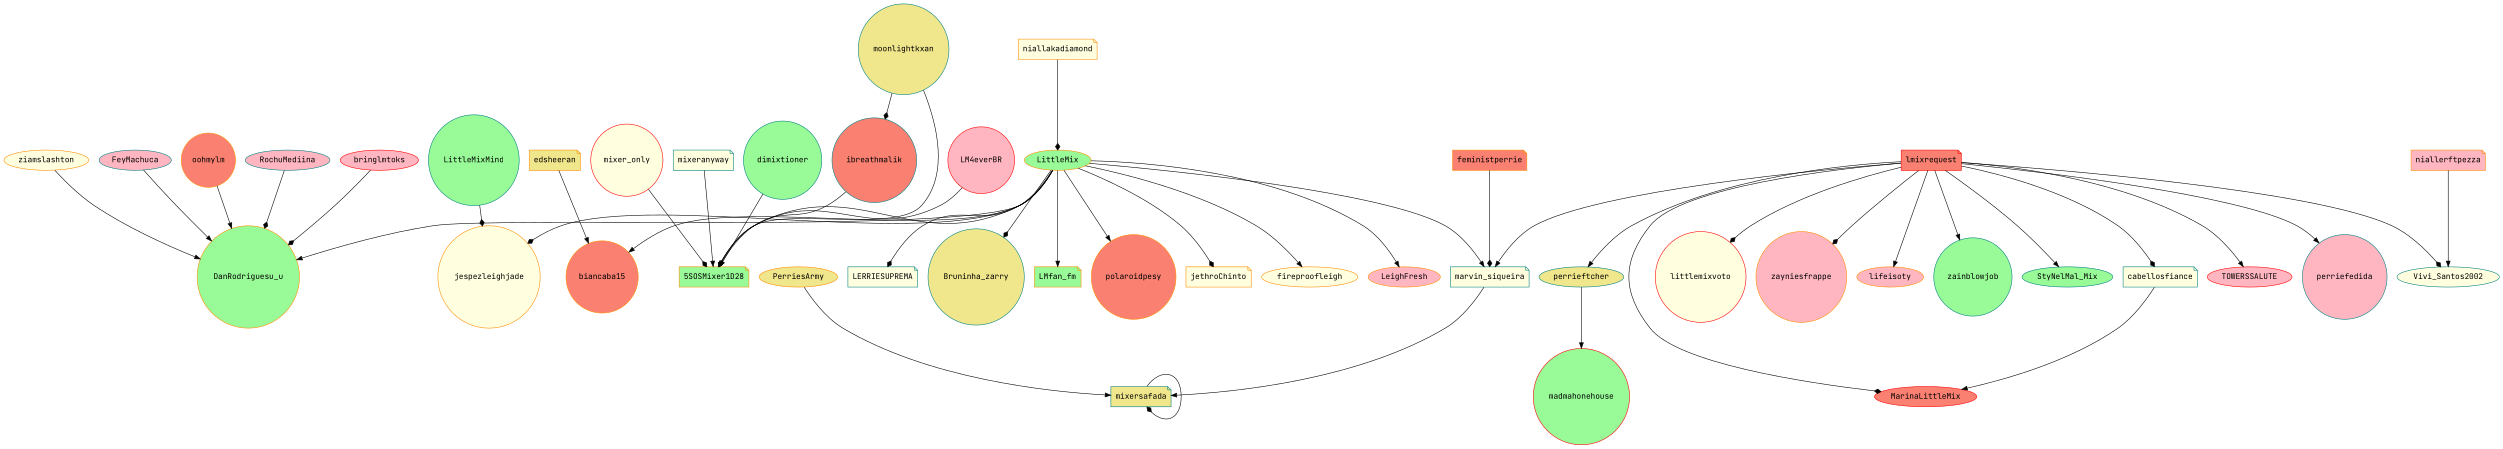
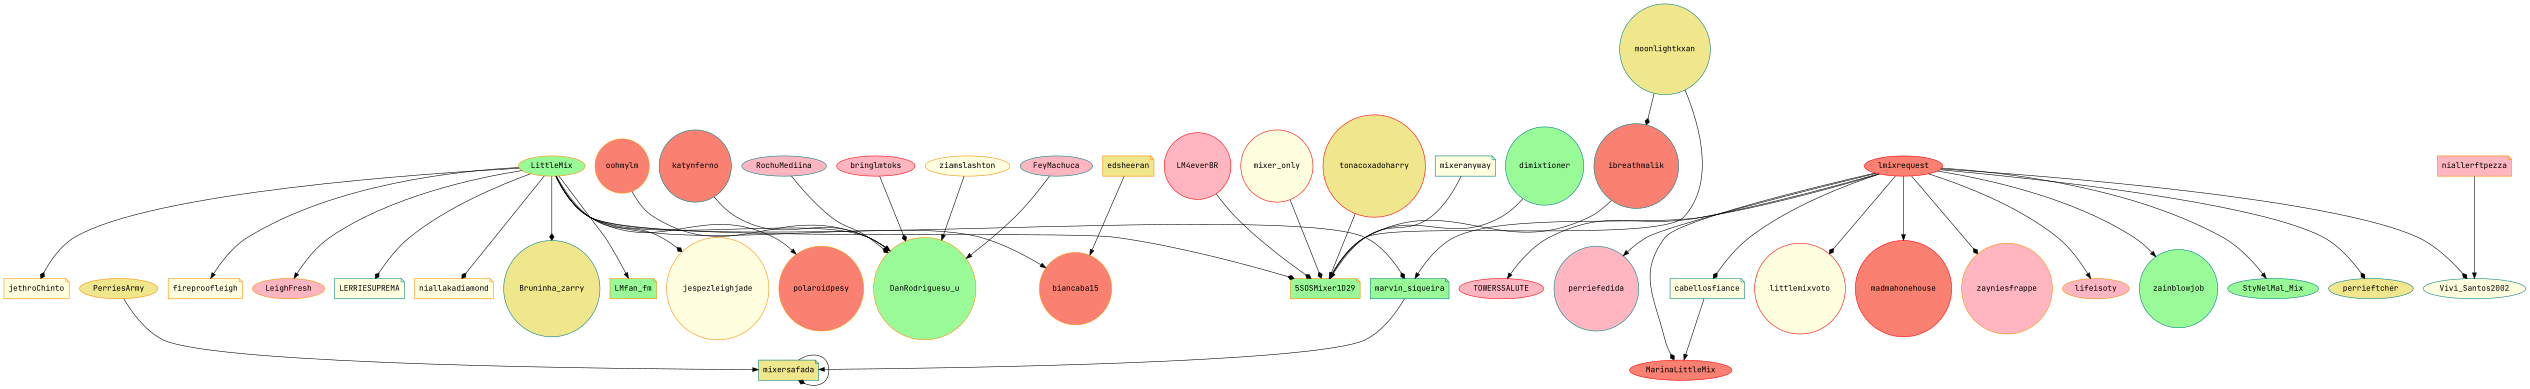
(1058, 101) -> (505, 225)
(474, 160) -> none
(1490, 160) -> none
(1931, 160) -> (1904, 166)
none -> (695, 166)
none -> (1374, 166)
(1295, 188) -> (976, 228)
(1657, 213) -> (2160, 196)
(714, 277) -> (1325, 289)
(1310, 277) -> (205, 289)
(1490, 277) -> (1410, 289)
(1581, 315) -> (1904, 205)
(1581, 397) -> (1904, 289)
